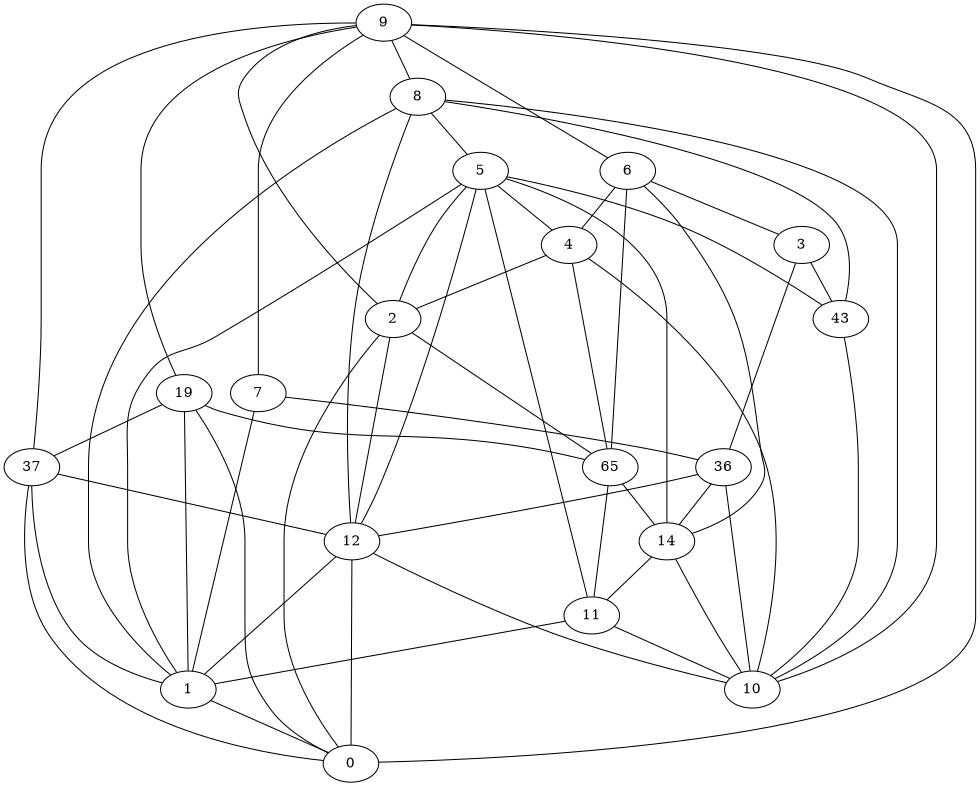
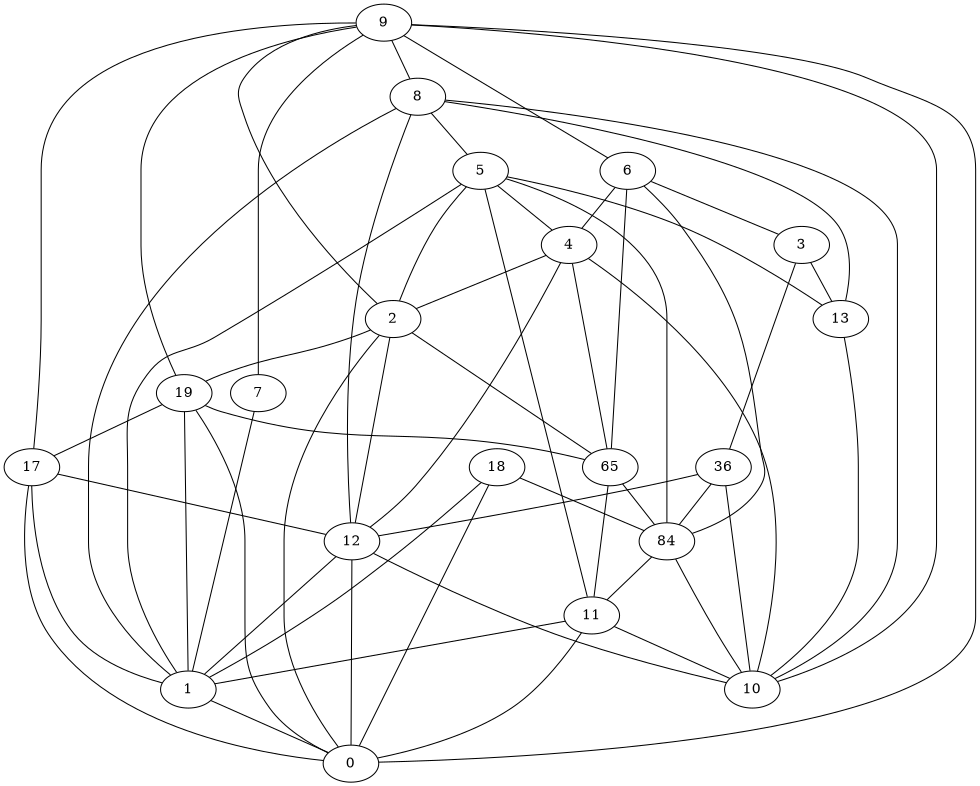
(841, 319) -> (841, 319)
none -> (288, 355)
(426, 359) -> (477, 404)
(493, 424) -> none
(32, 467) -> (32, 467)
none -> (497, 467)
(667, 541) -> (667, 541)
none -> (494, 718)
